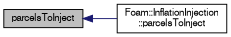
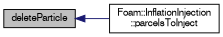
(43, 19) -> (40, 19)
